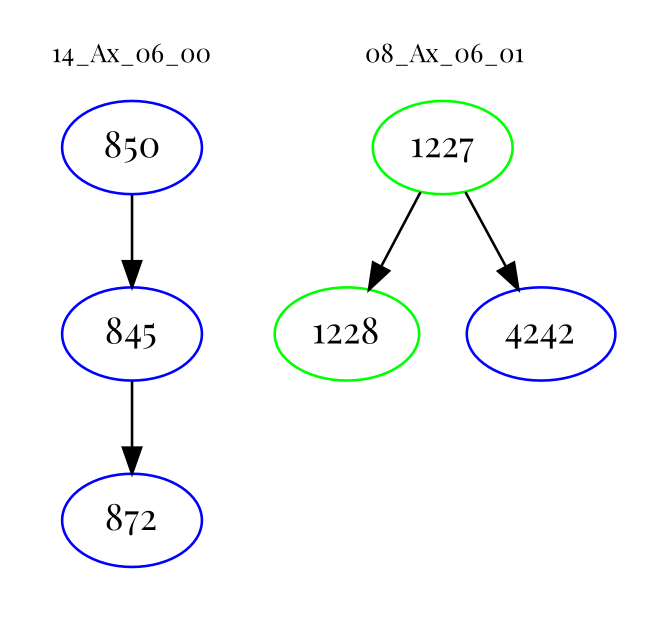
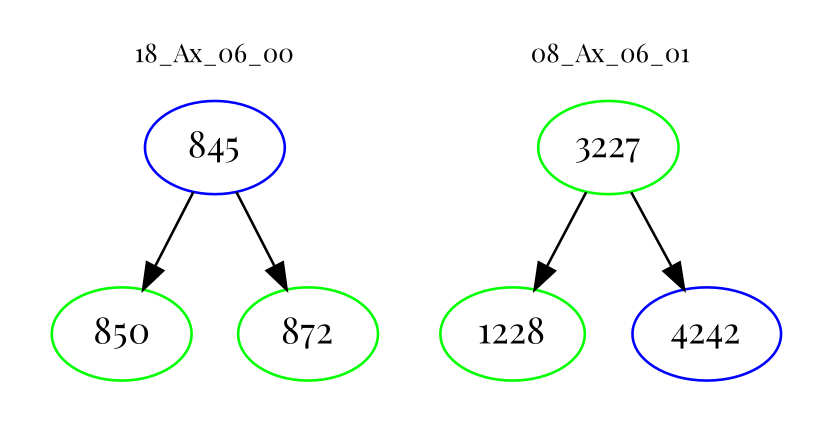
(132, 56) -> (215, 56)
(132, 148) -> (122, 334)
(443, 148) -> (608, 148)
(132, 228) -> (174, 229)
(132, 520) -> (308, 334)
